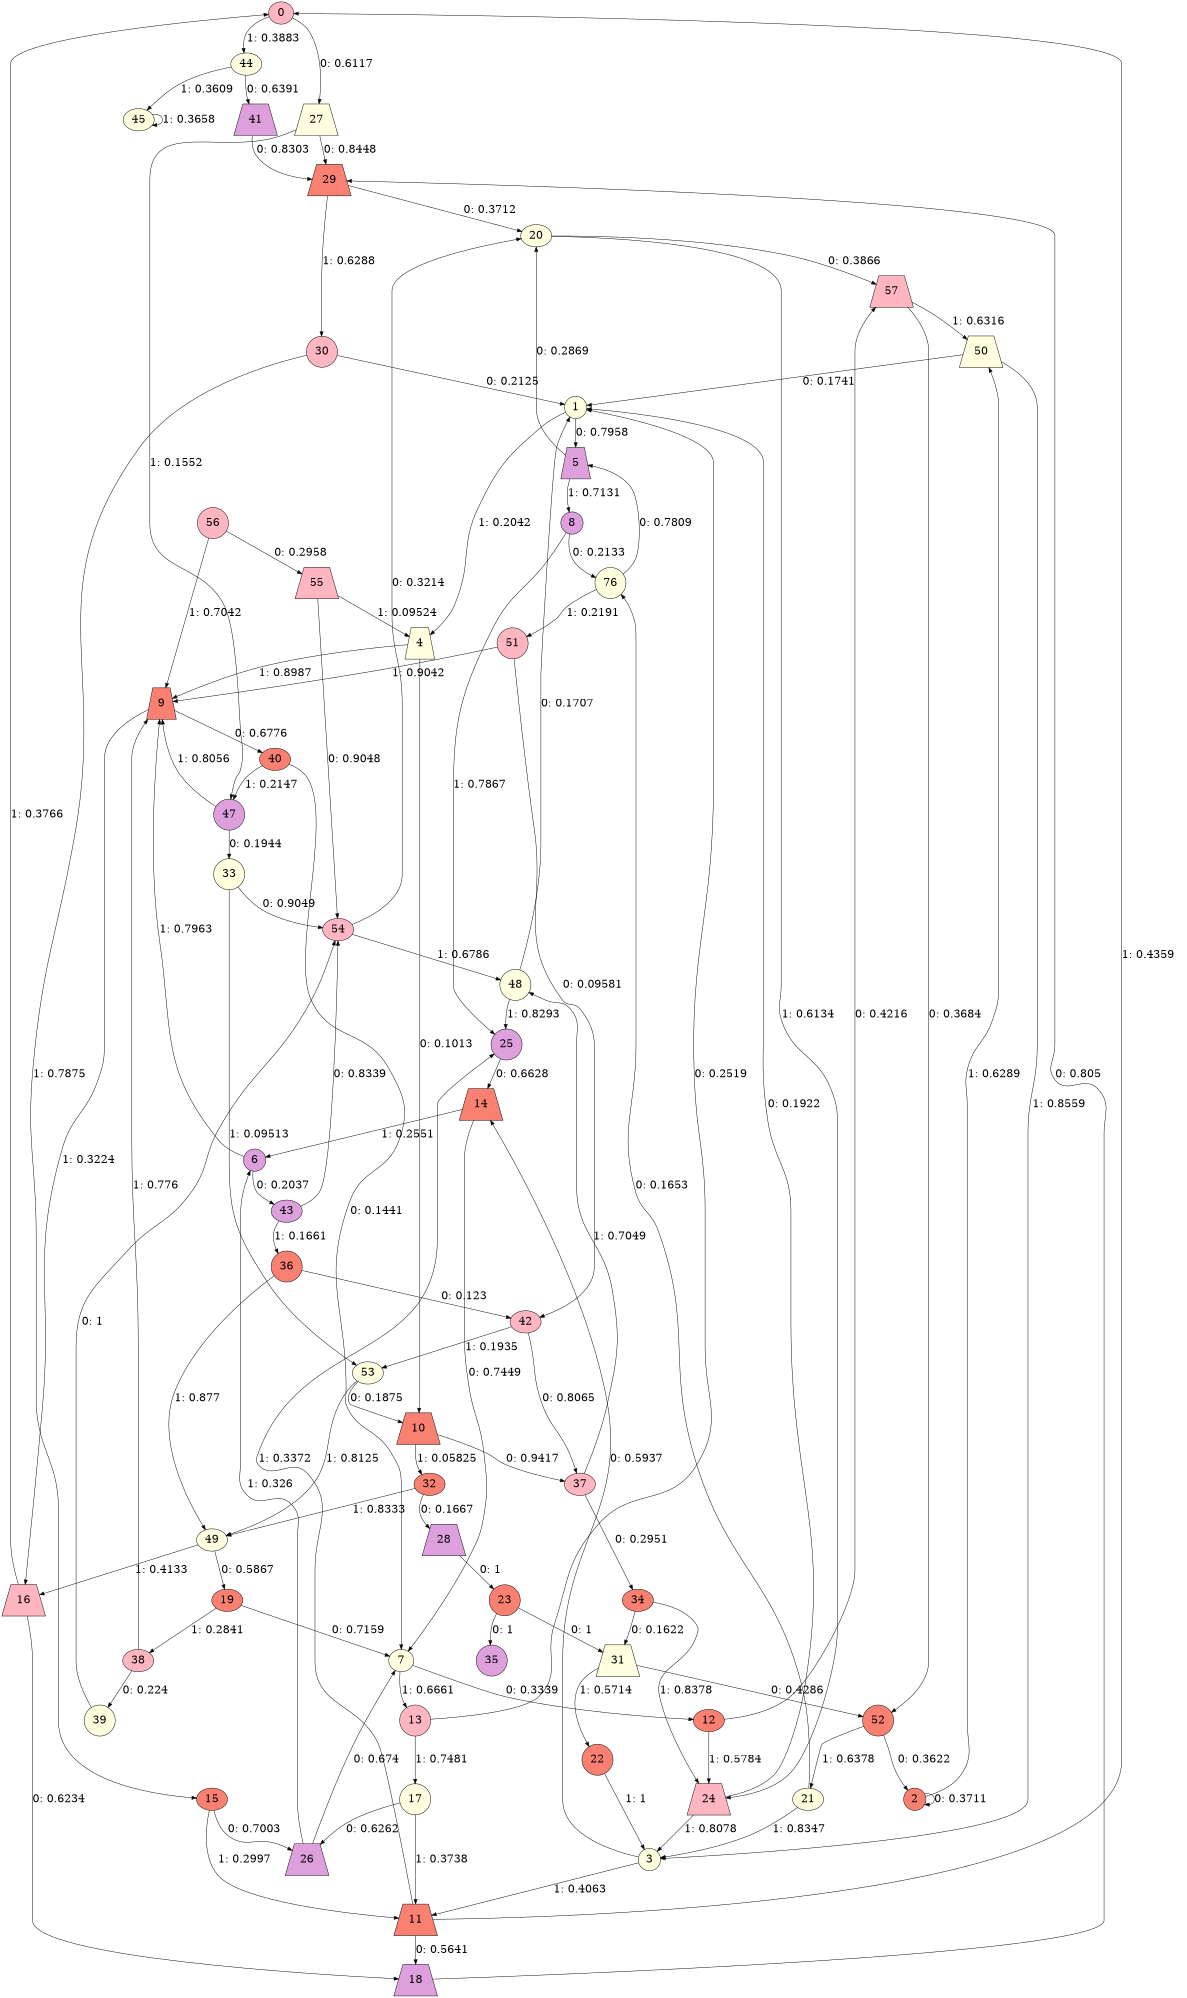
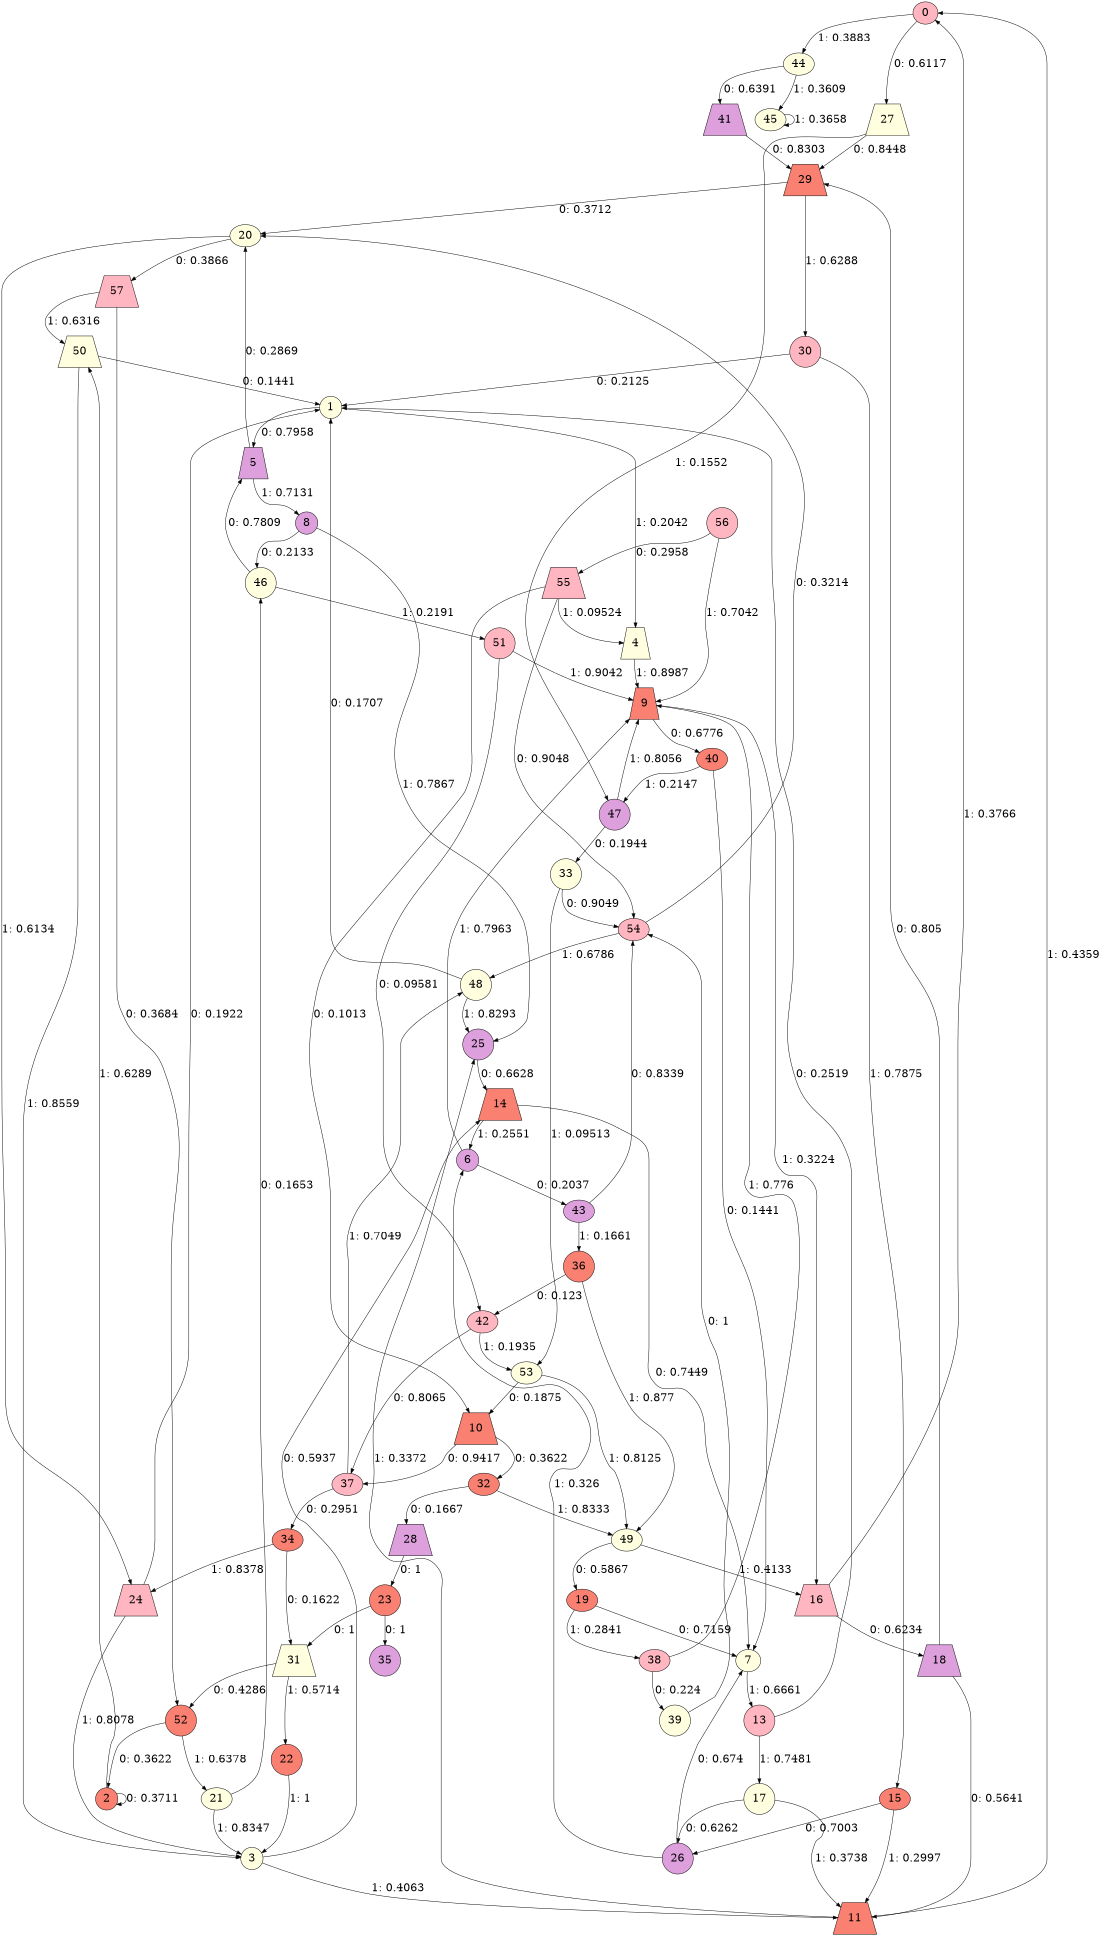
(834, 382) -> (274, 382)
(610, 583) -> (261, 583)
(420, 1034) -> (317, 989)
(450, 1459) -> (546, 1459)
(709, 1721) -> none
(307, 1860) -> (678, 1859)
(416, 1948) -> (971, 1826)
